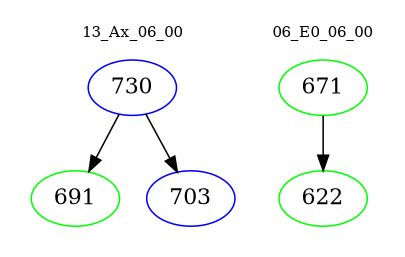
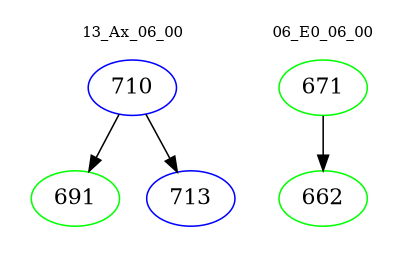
(132, 88) -> (132, 88)
(191, 199) -> (191, 199)
(323, 199) -> (323, 199)
